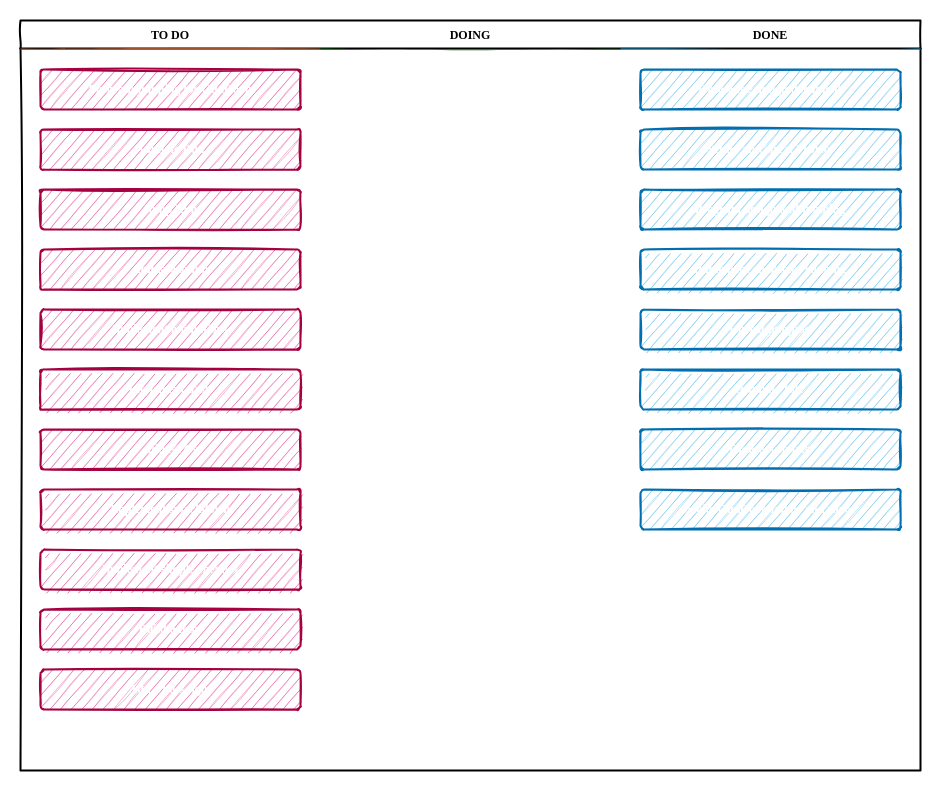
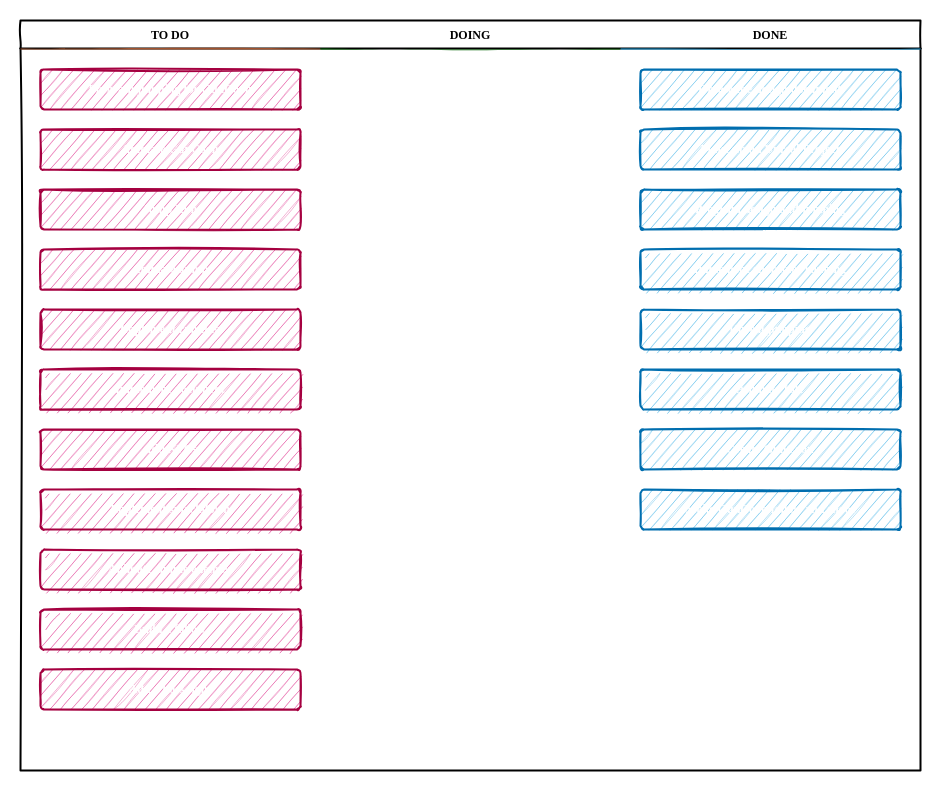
(171, 150) -> (171, 150)
(771, 150) -> (771, 150)
(171, 330) -> (171, 330)
(171, 390) -> (171, 390)
(771, 450) -> (771, 450)
(171, 570) -> (171, 570)
(171, 630) -> (171, 630)
